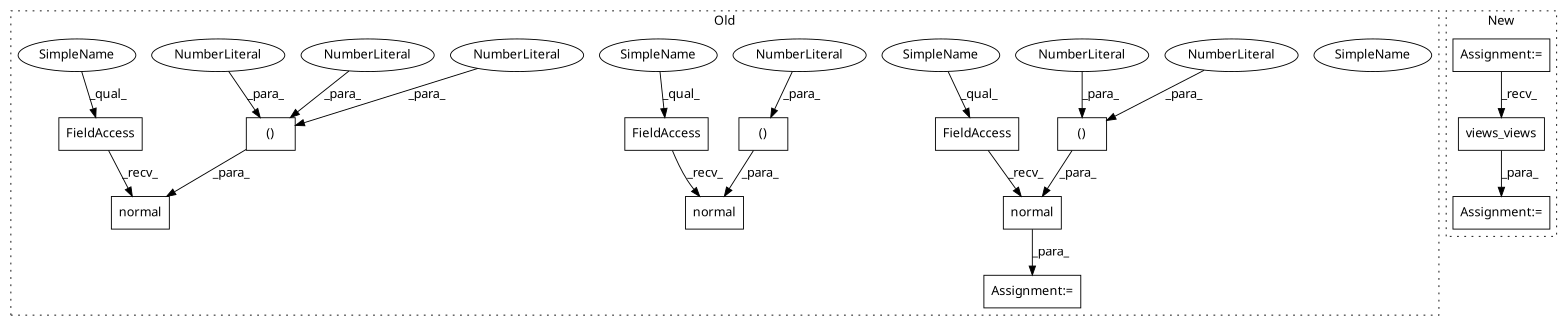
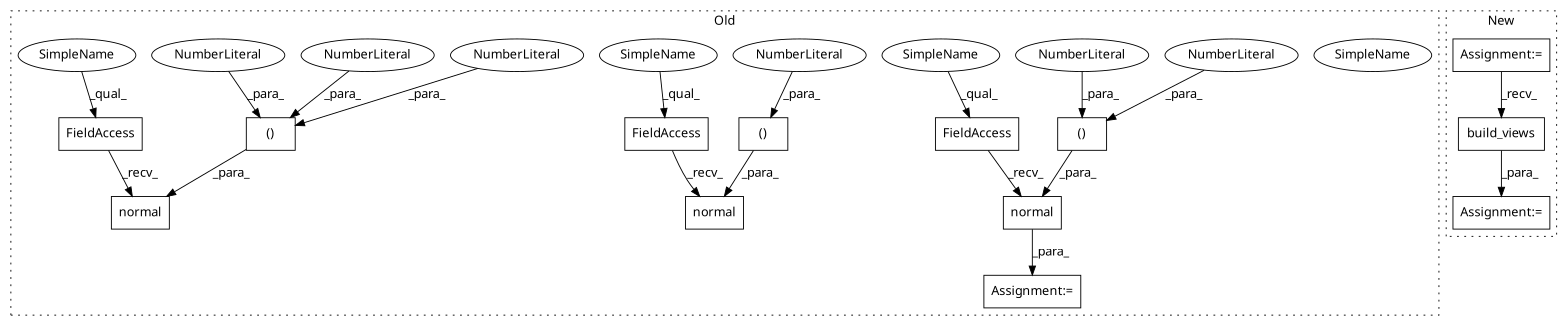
(1501, 134) -> (1501, 134)
